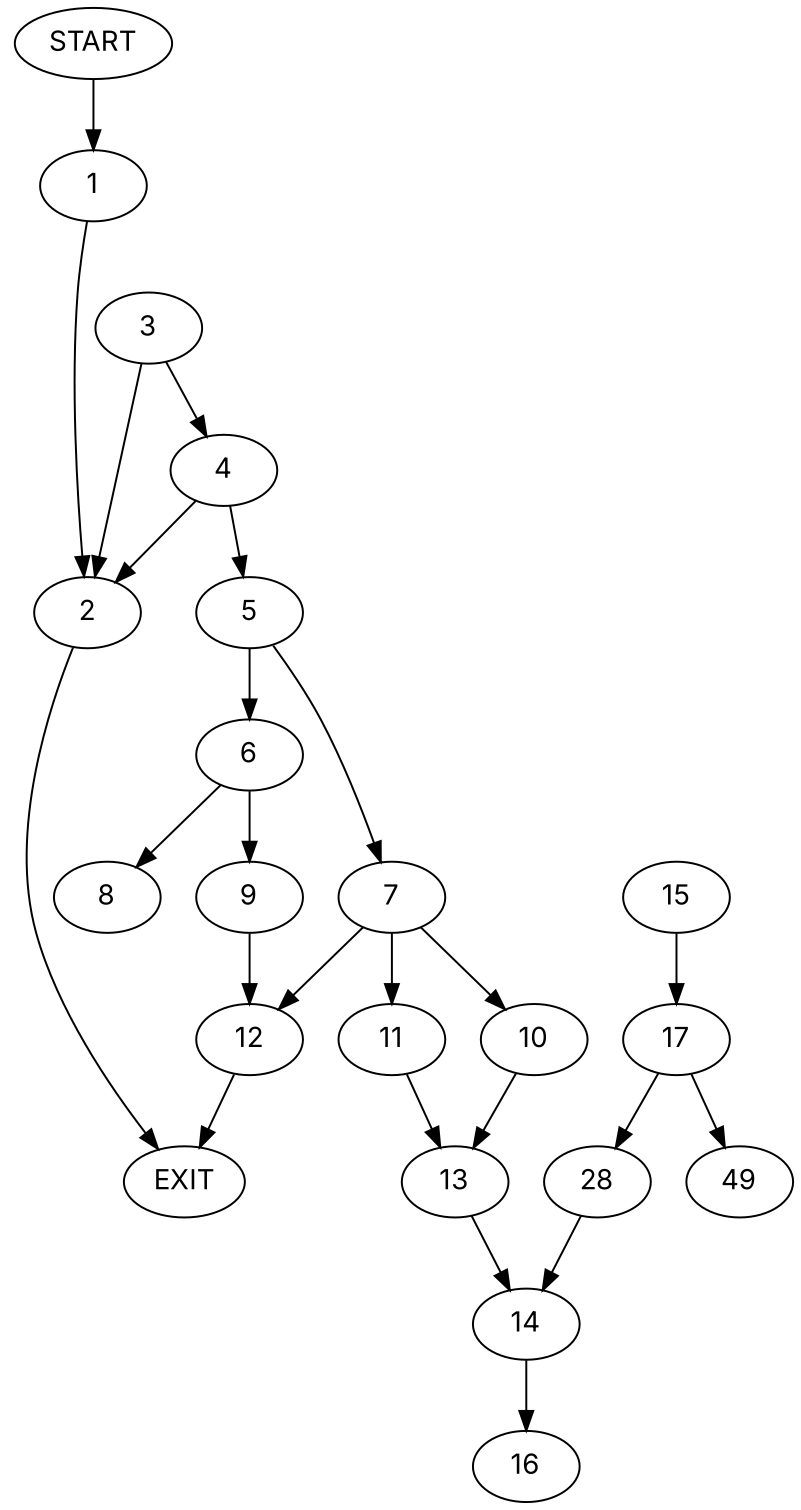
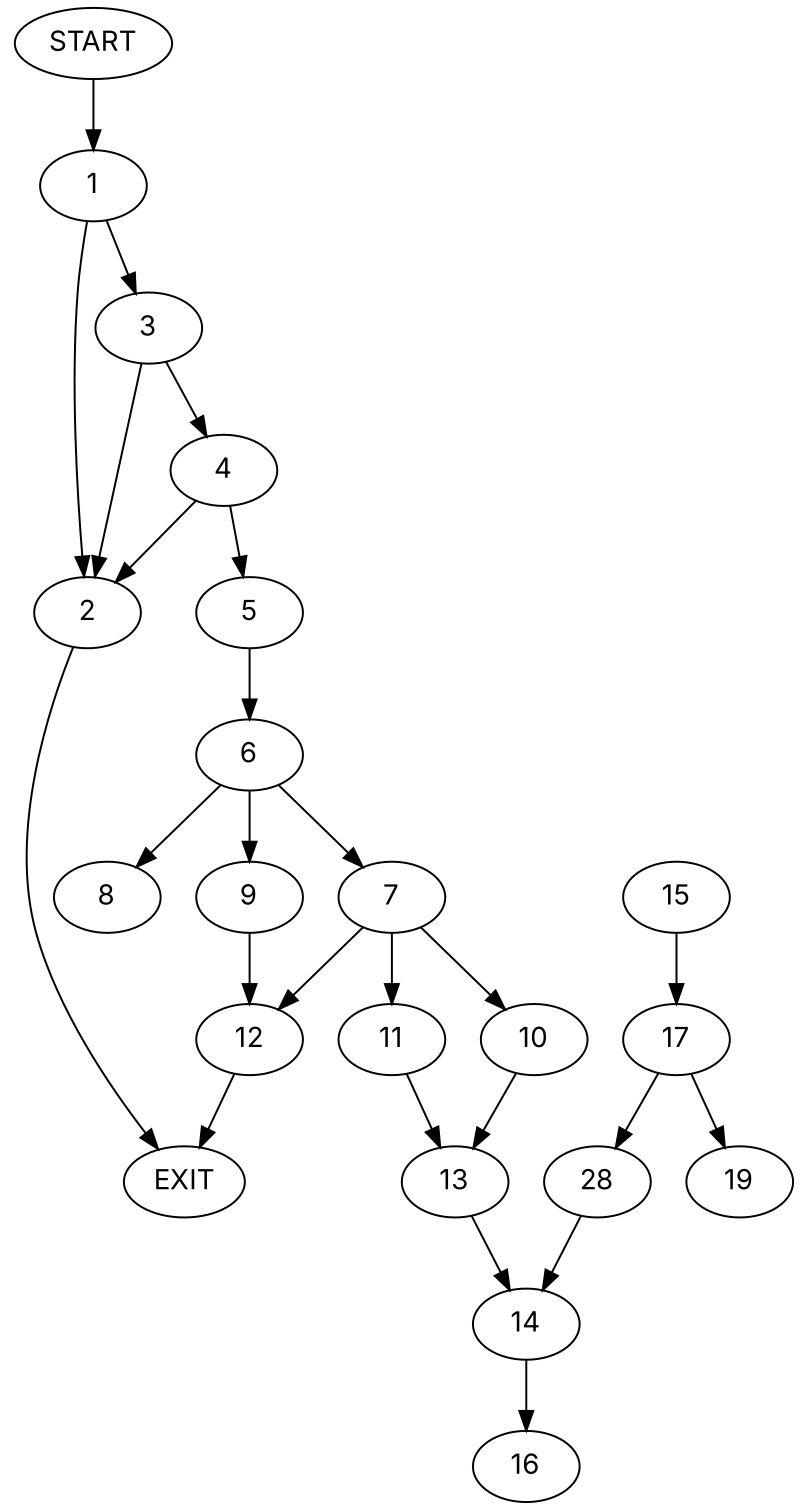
none -> (117, 248)
(331, 740) -> (313, 819)
(740, 1182) -> (740, 1182)
